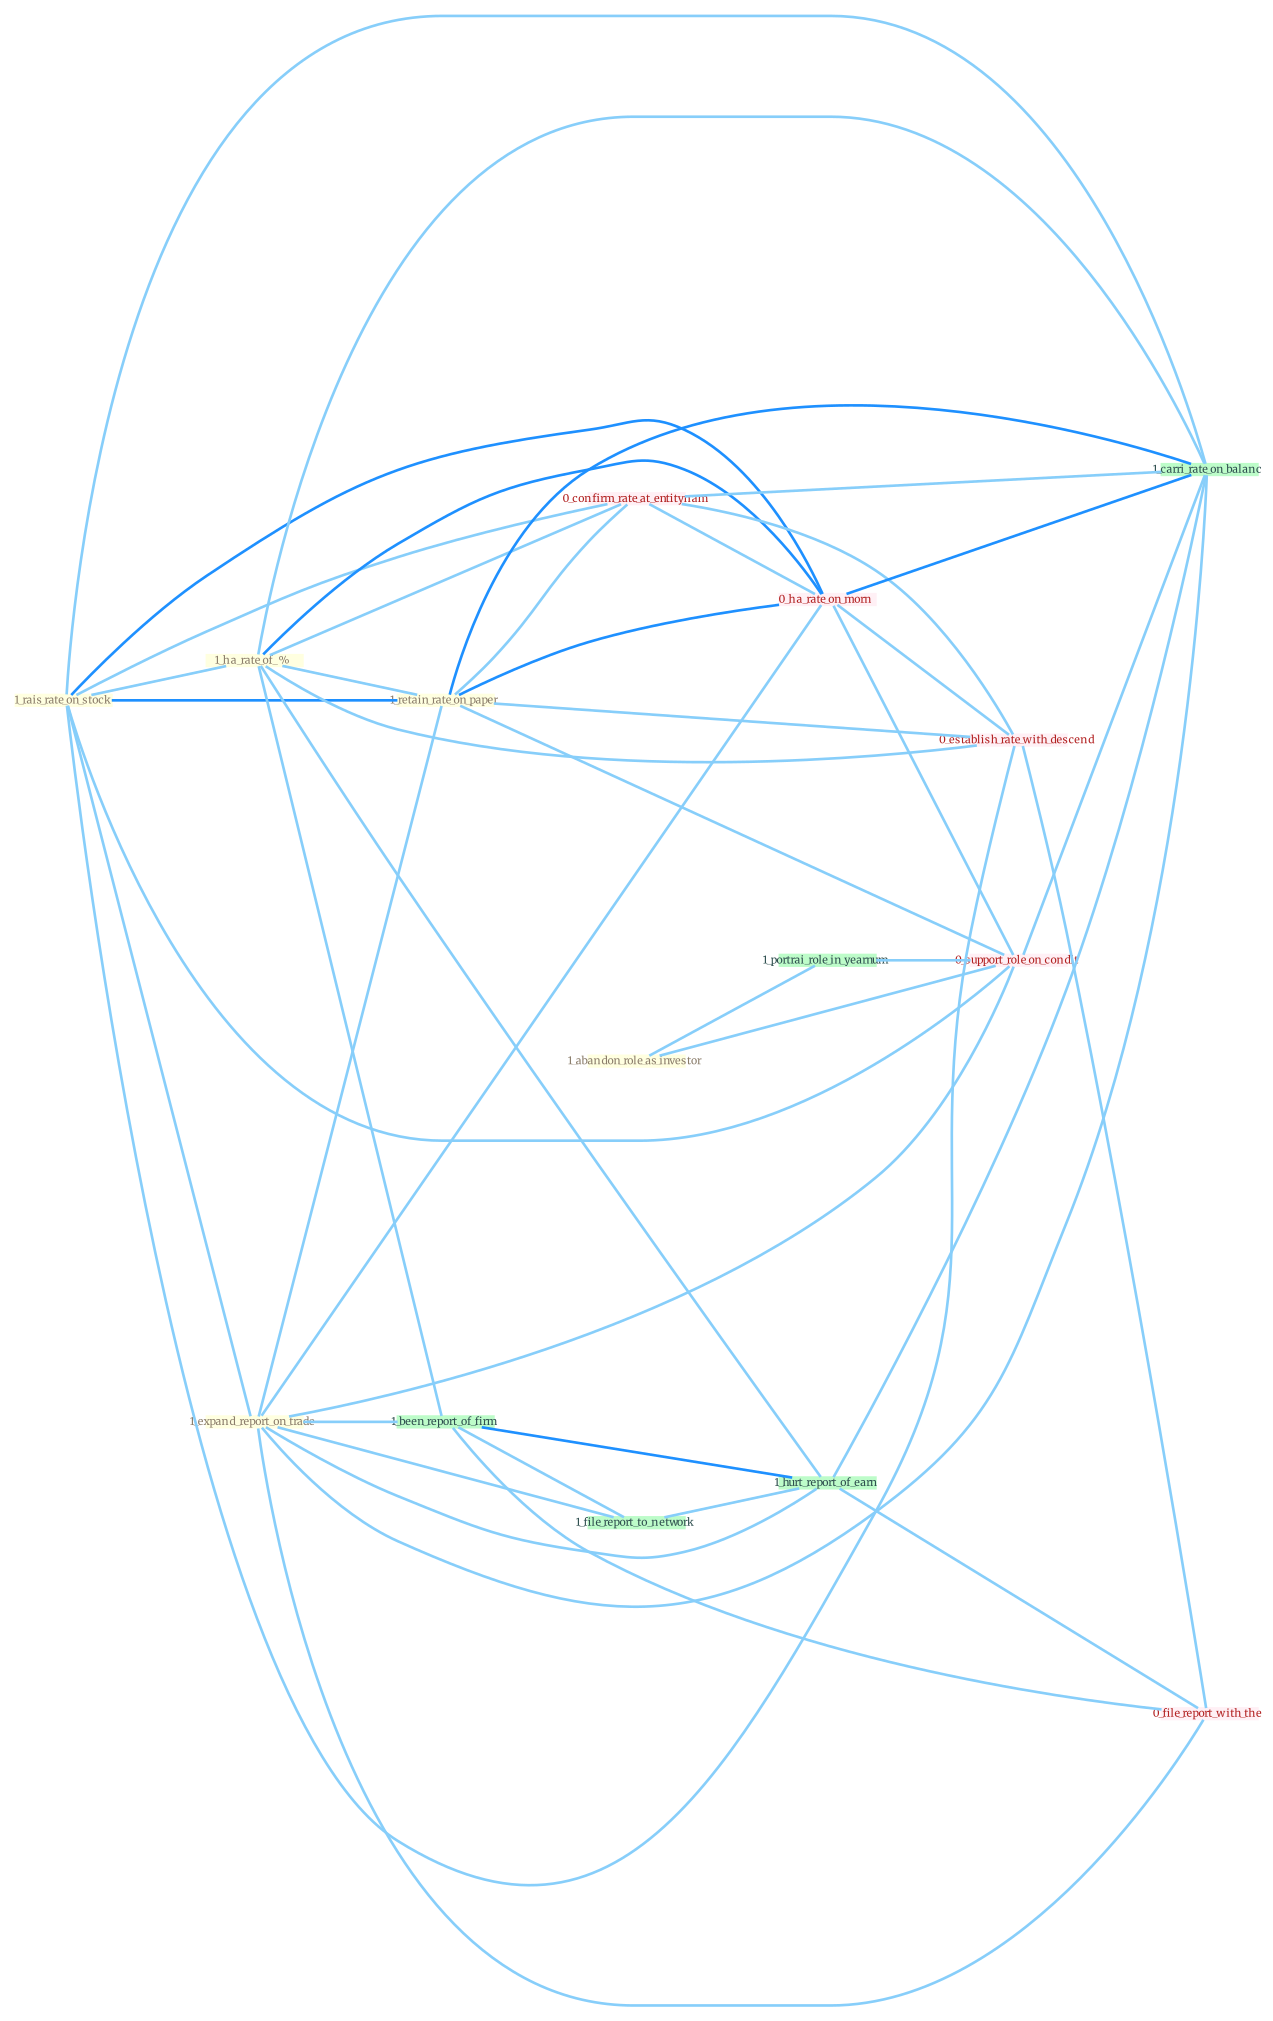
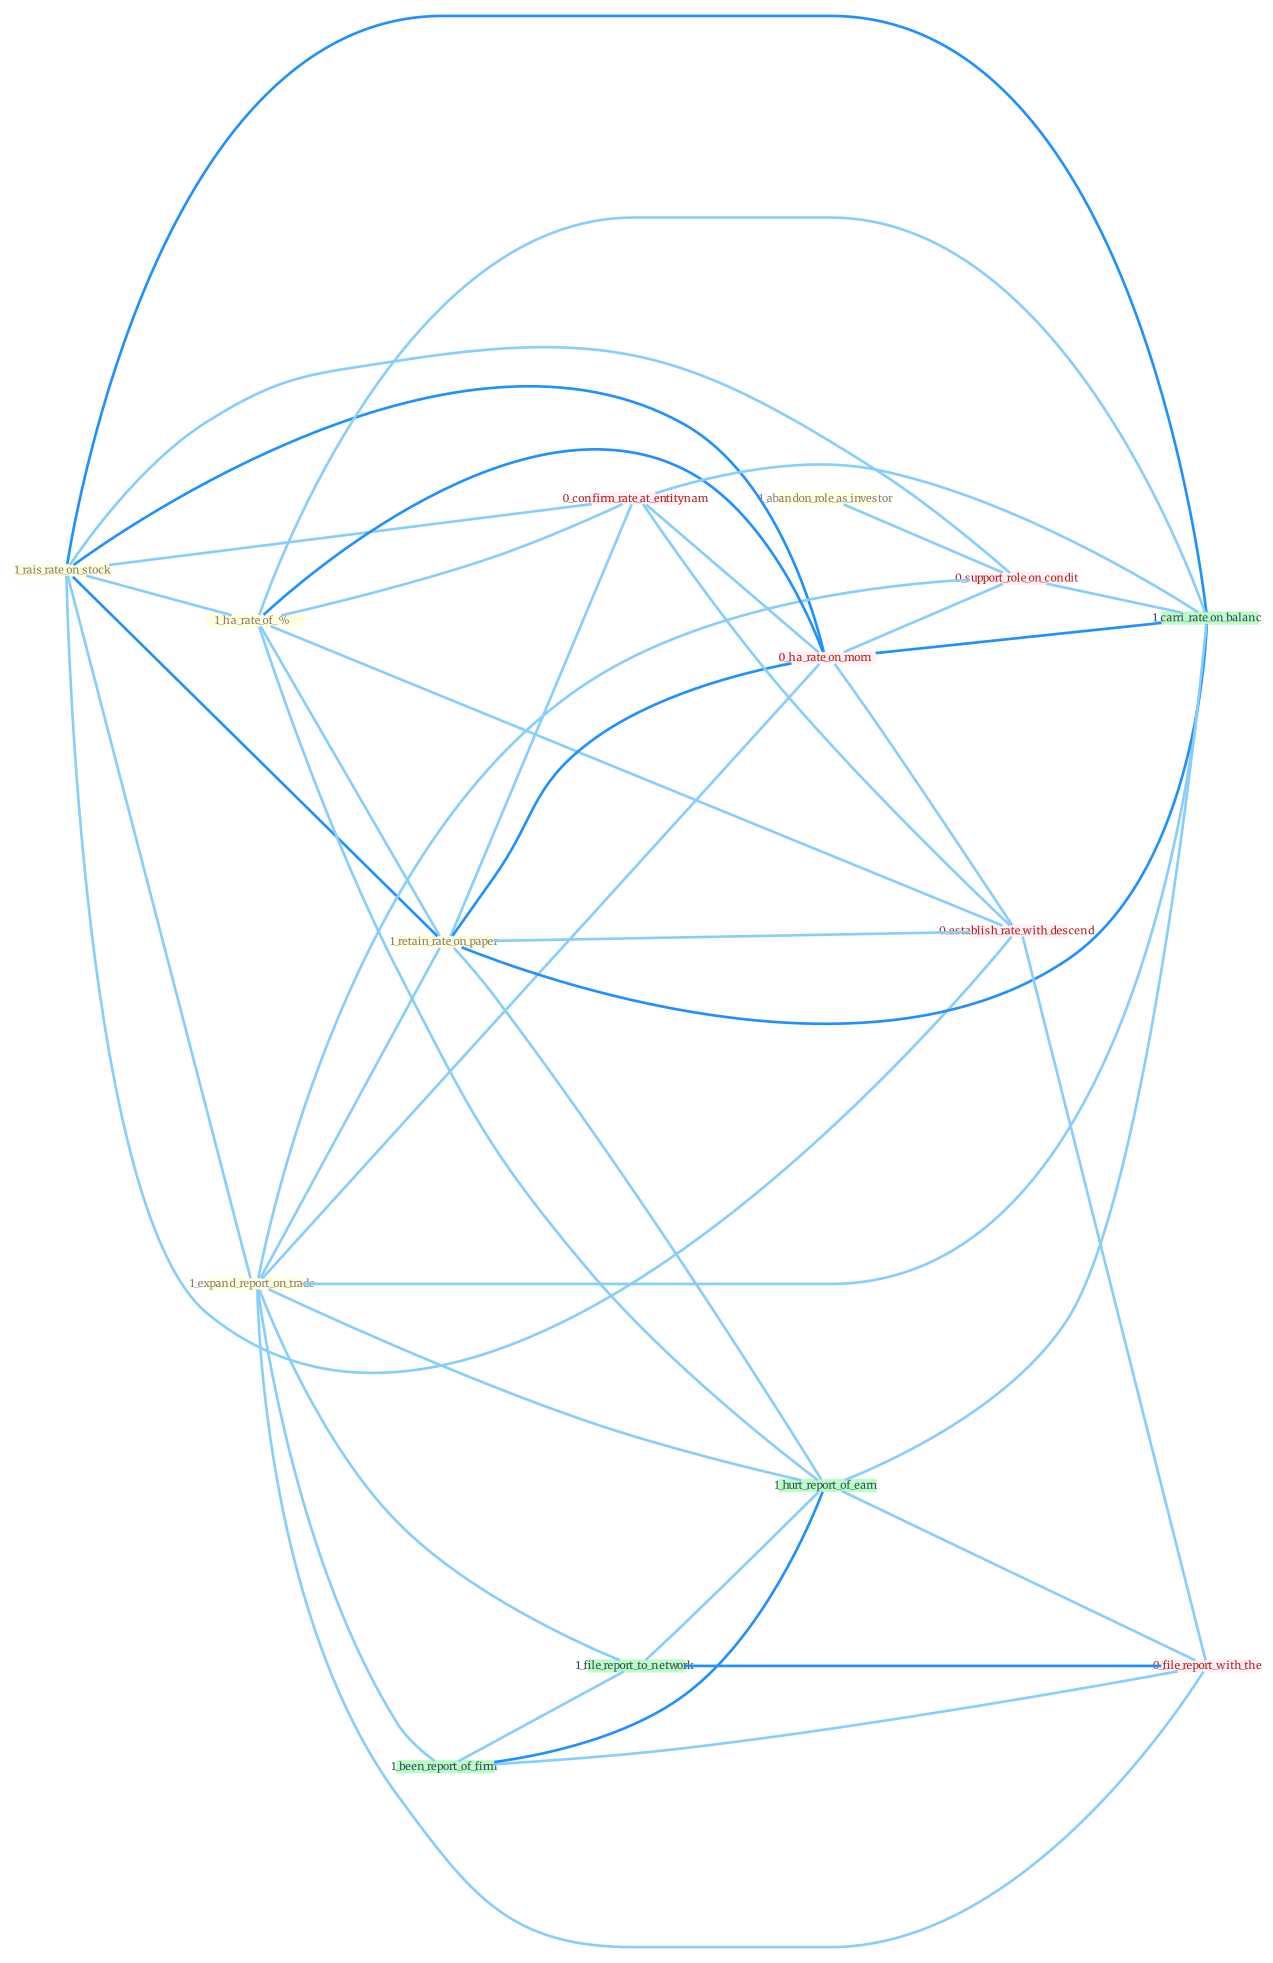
(526, 16) -> (660, 16)
(732, 830) -> (645, 1208)
(828, 960) -> none
(341, 1004) -> none
none -> (923, 1666)
